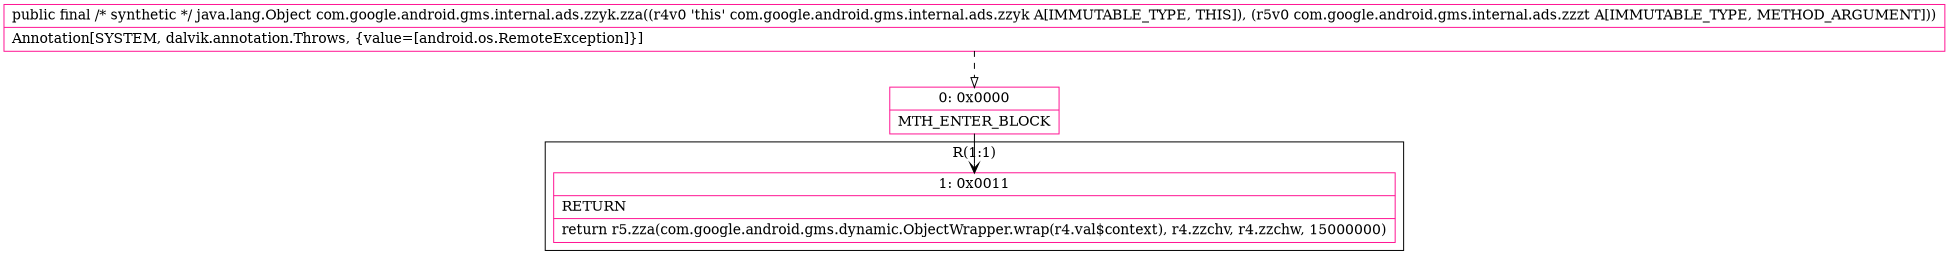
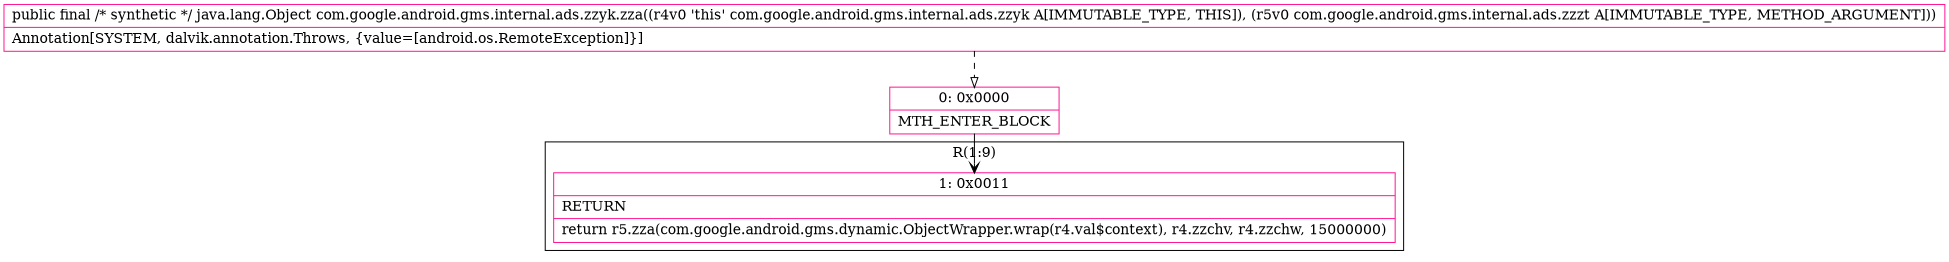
(974, 153) -> (974, 153)
